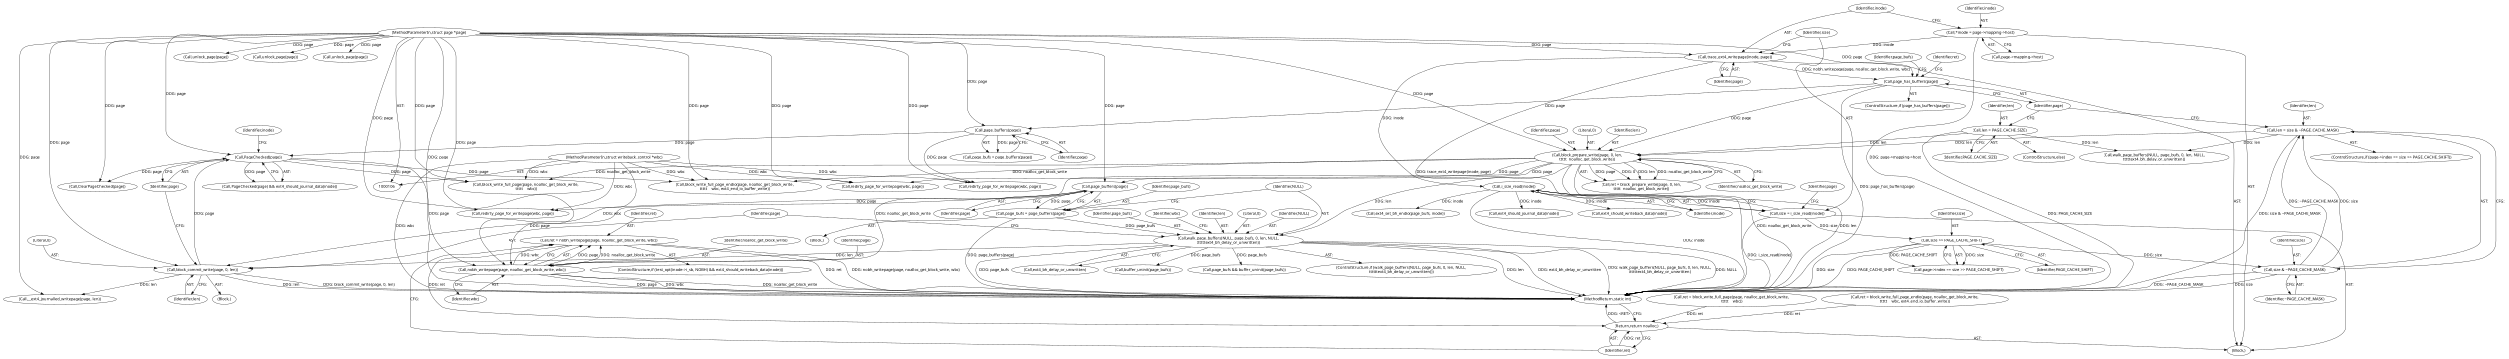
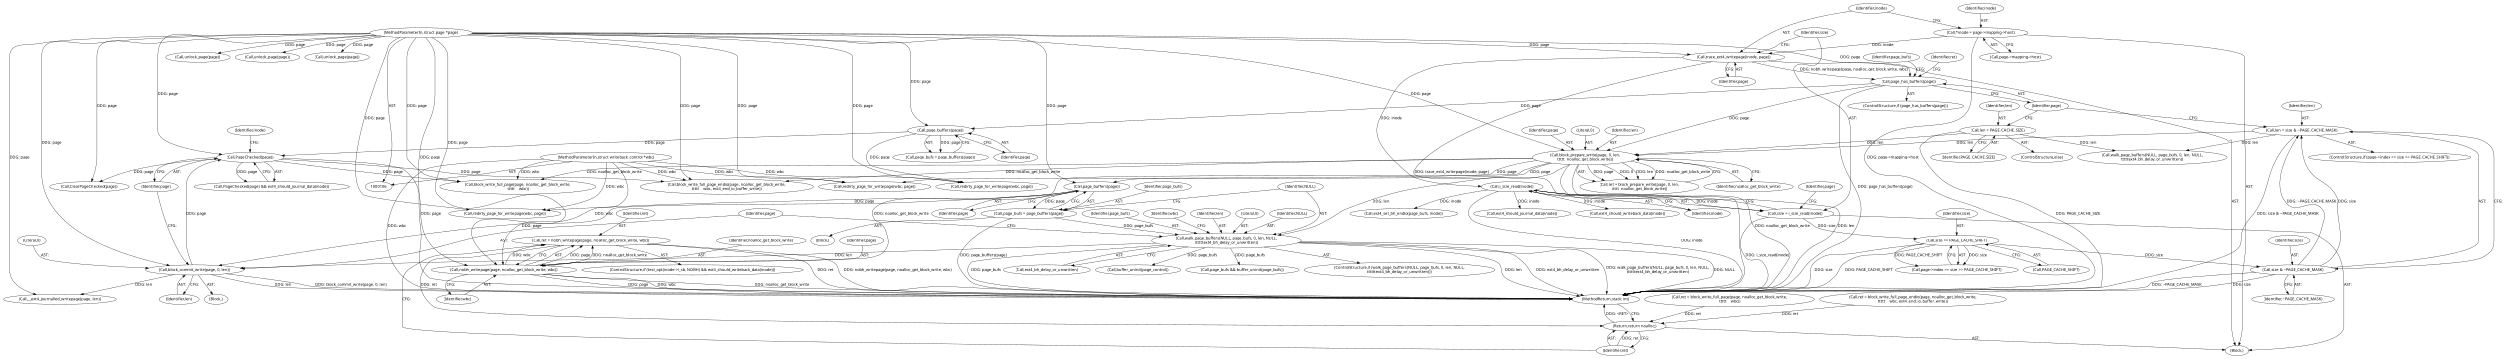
(1143, 270) -> (1138, 270)
(2065, 270) -> (2056, 270)
